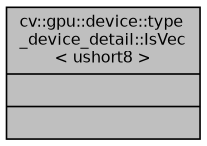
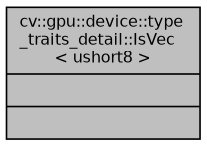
(103, 40) -> (98, 40)
